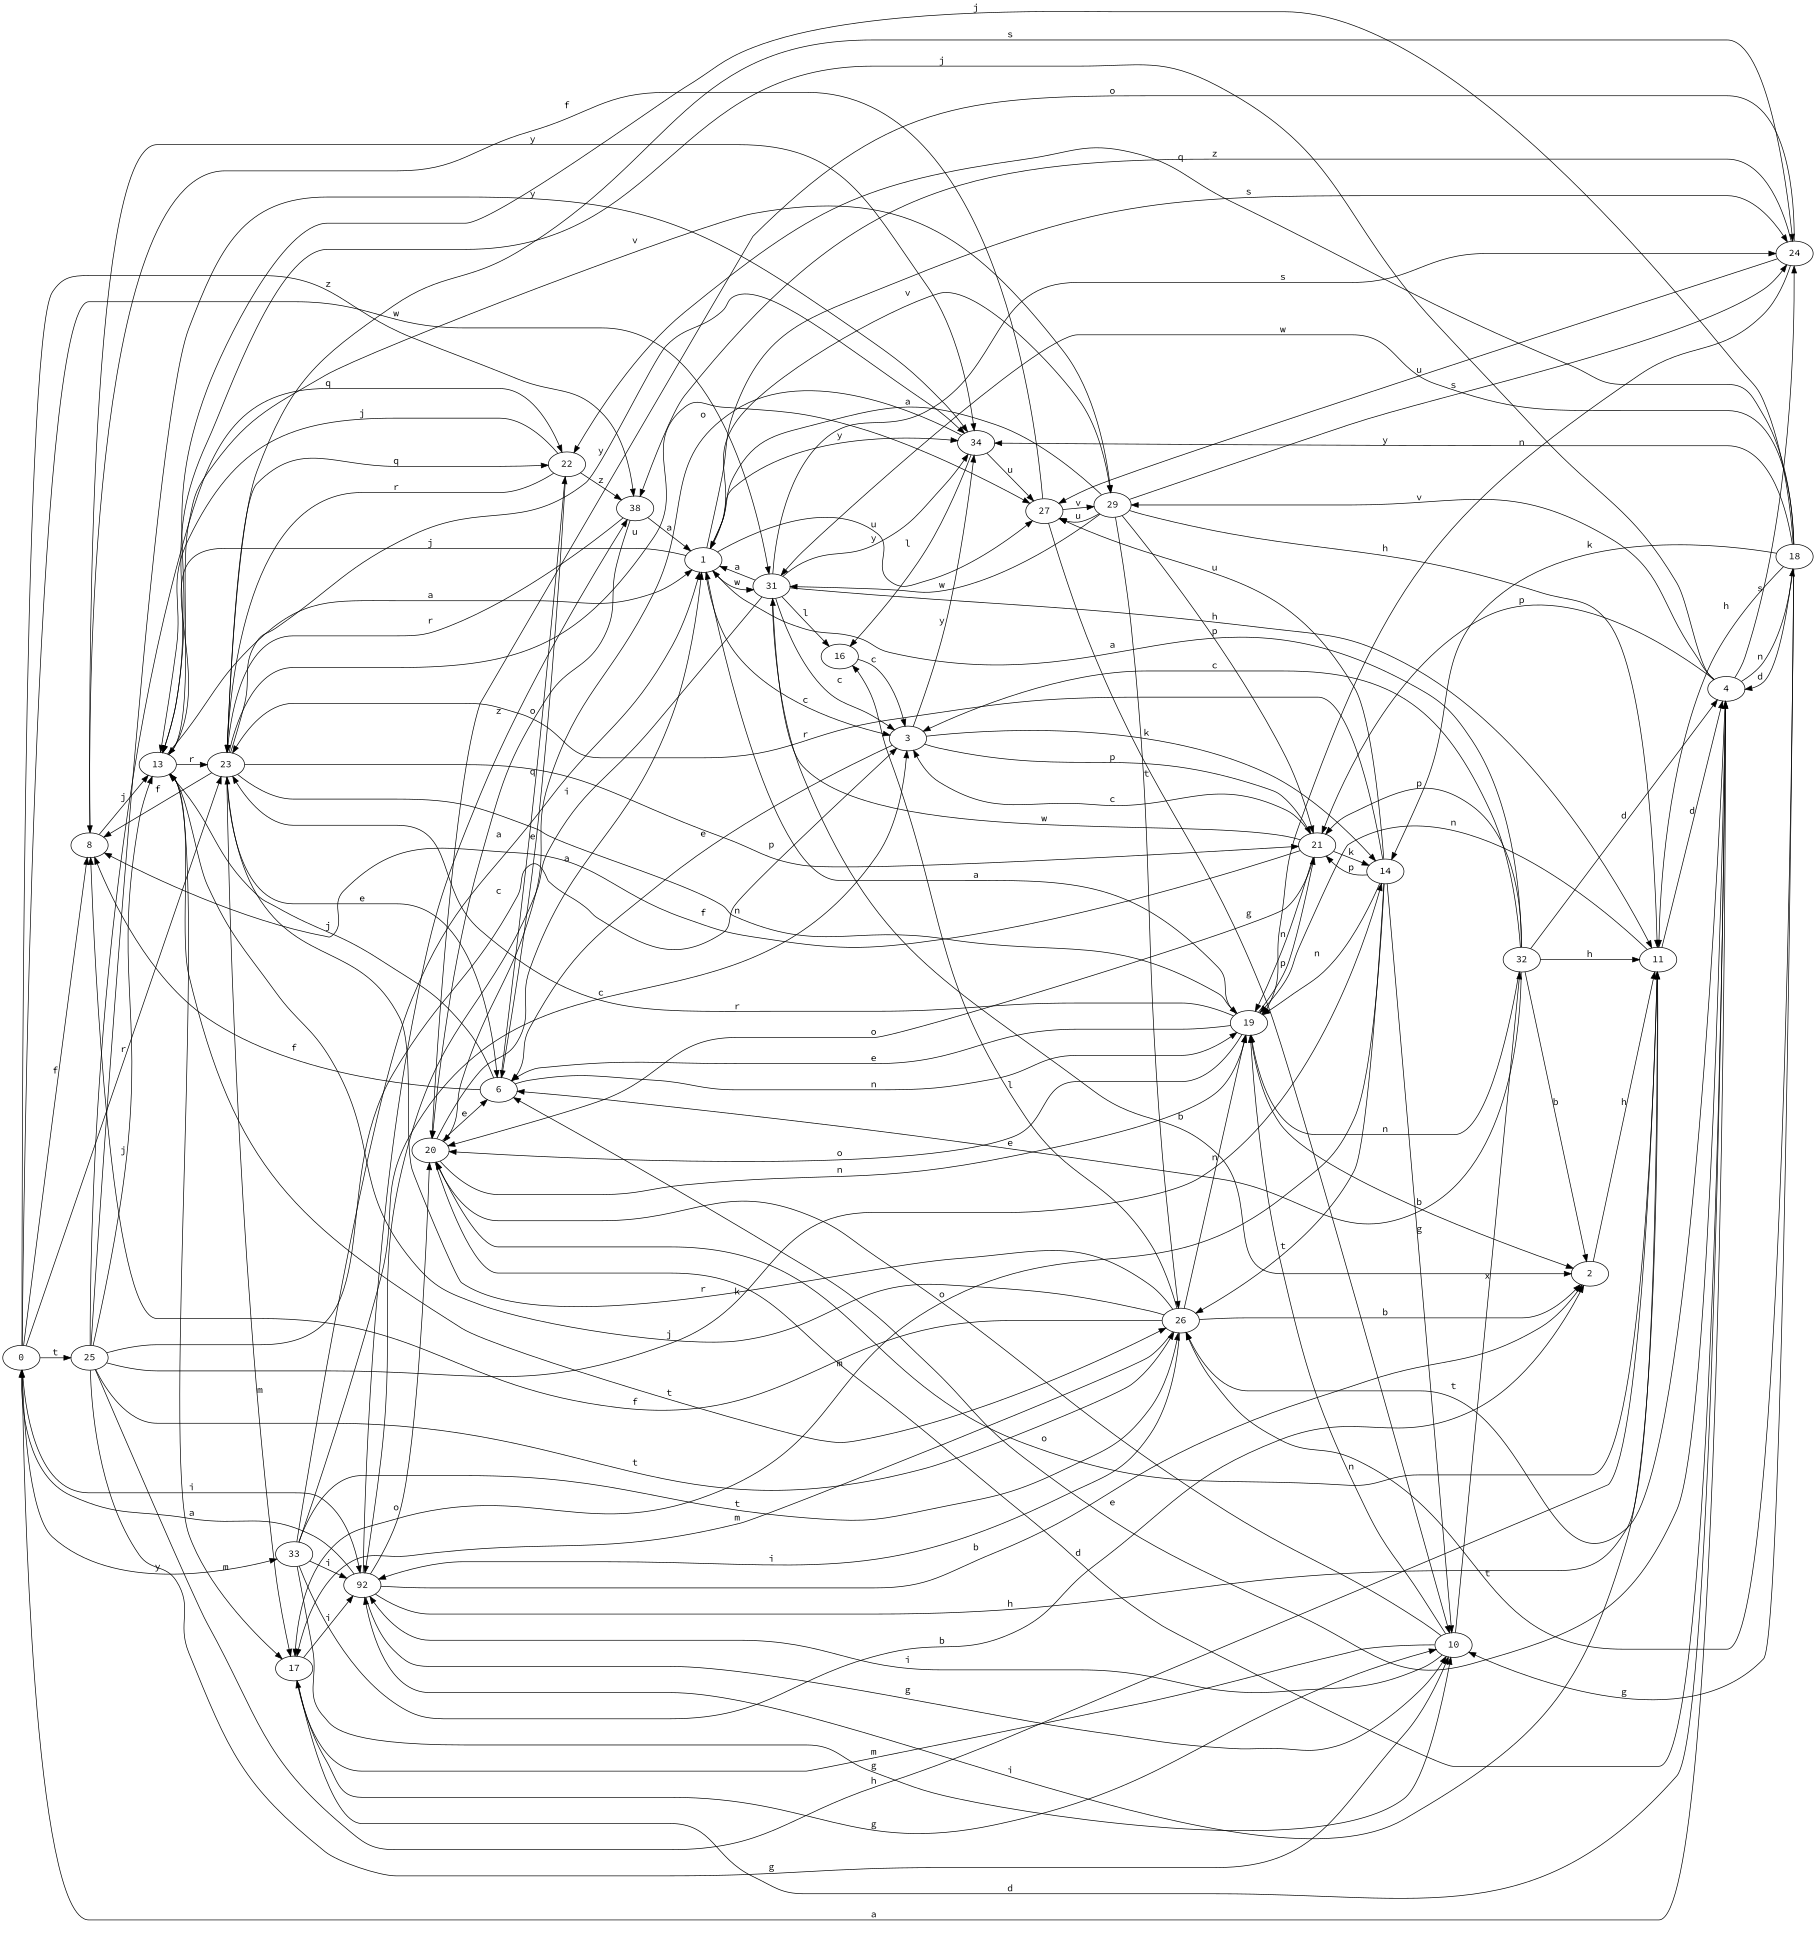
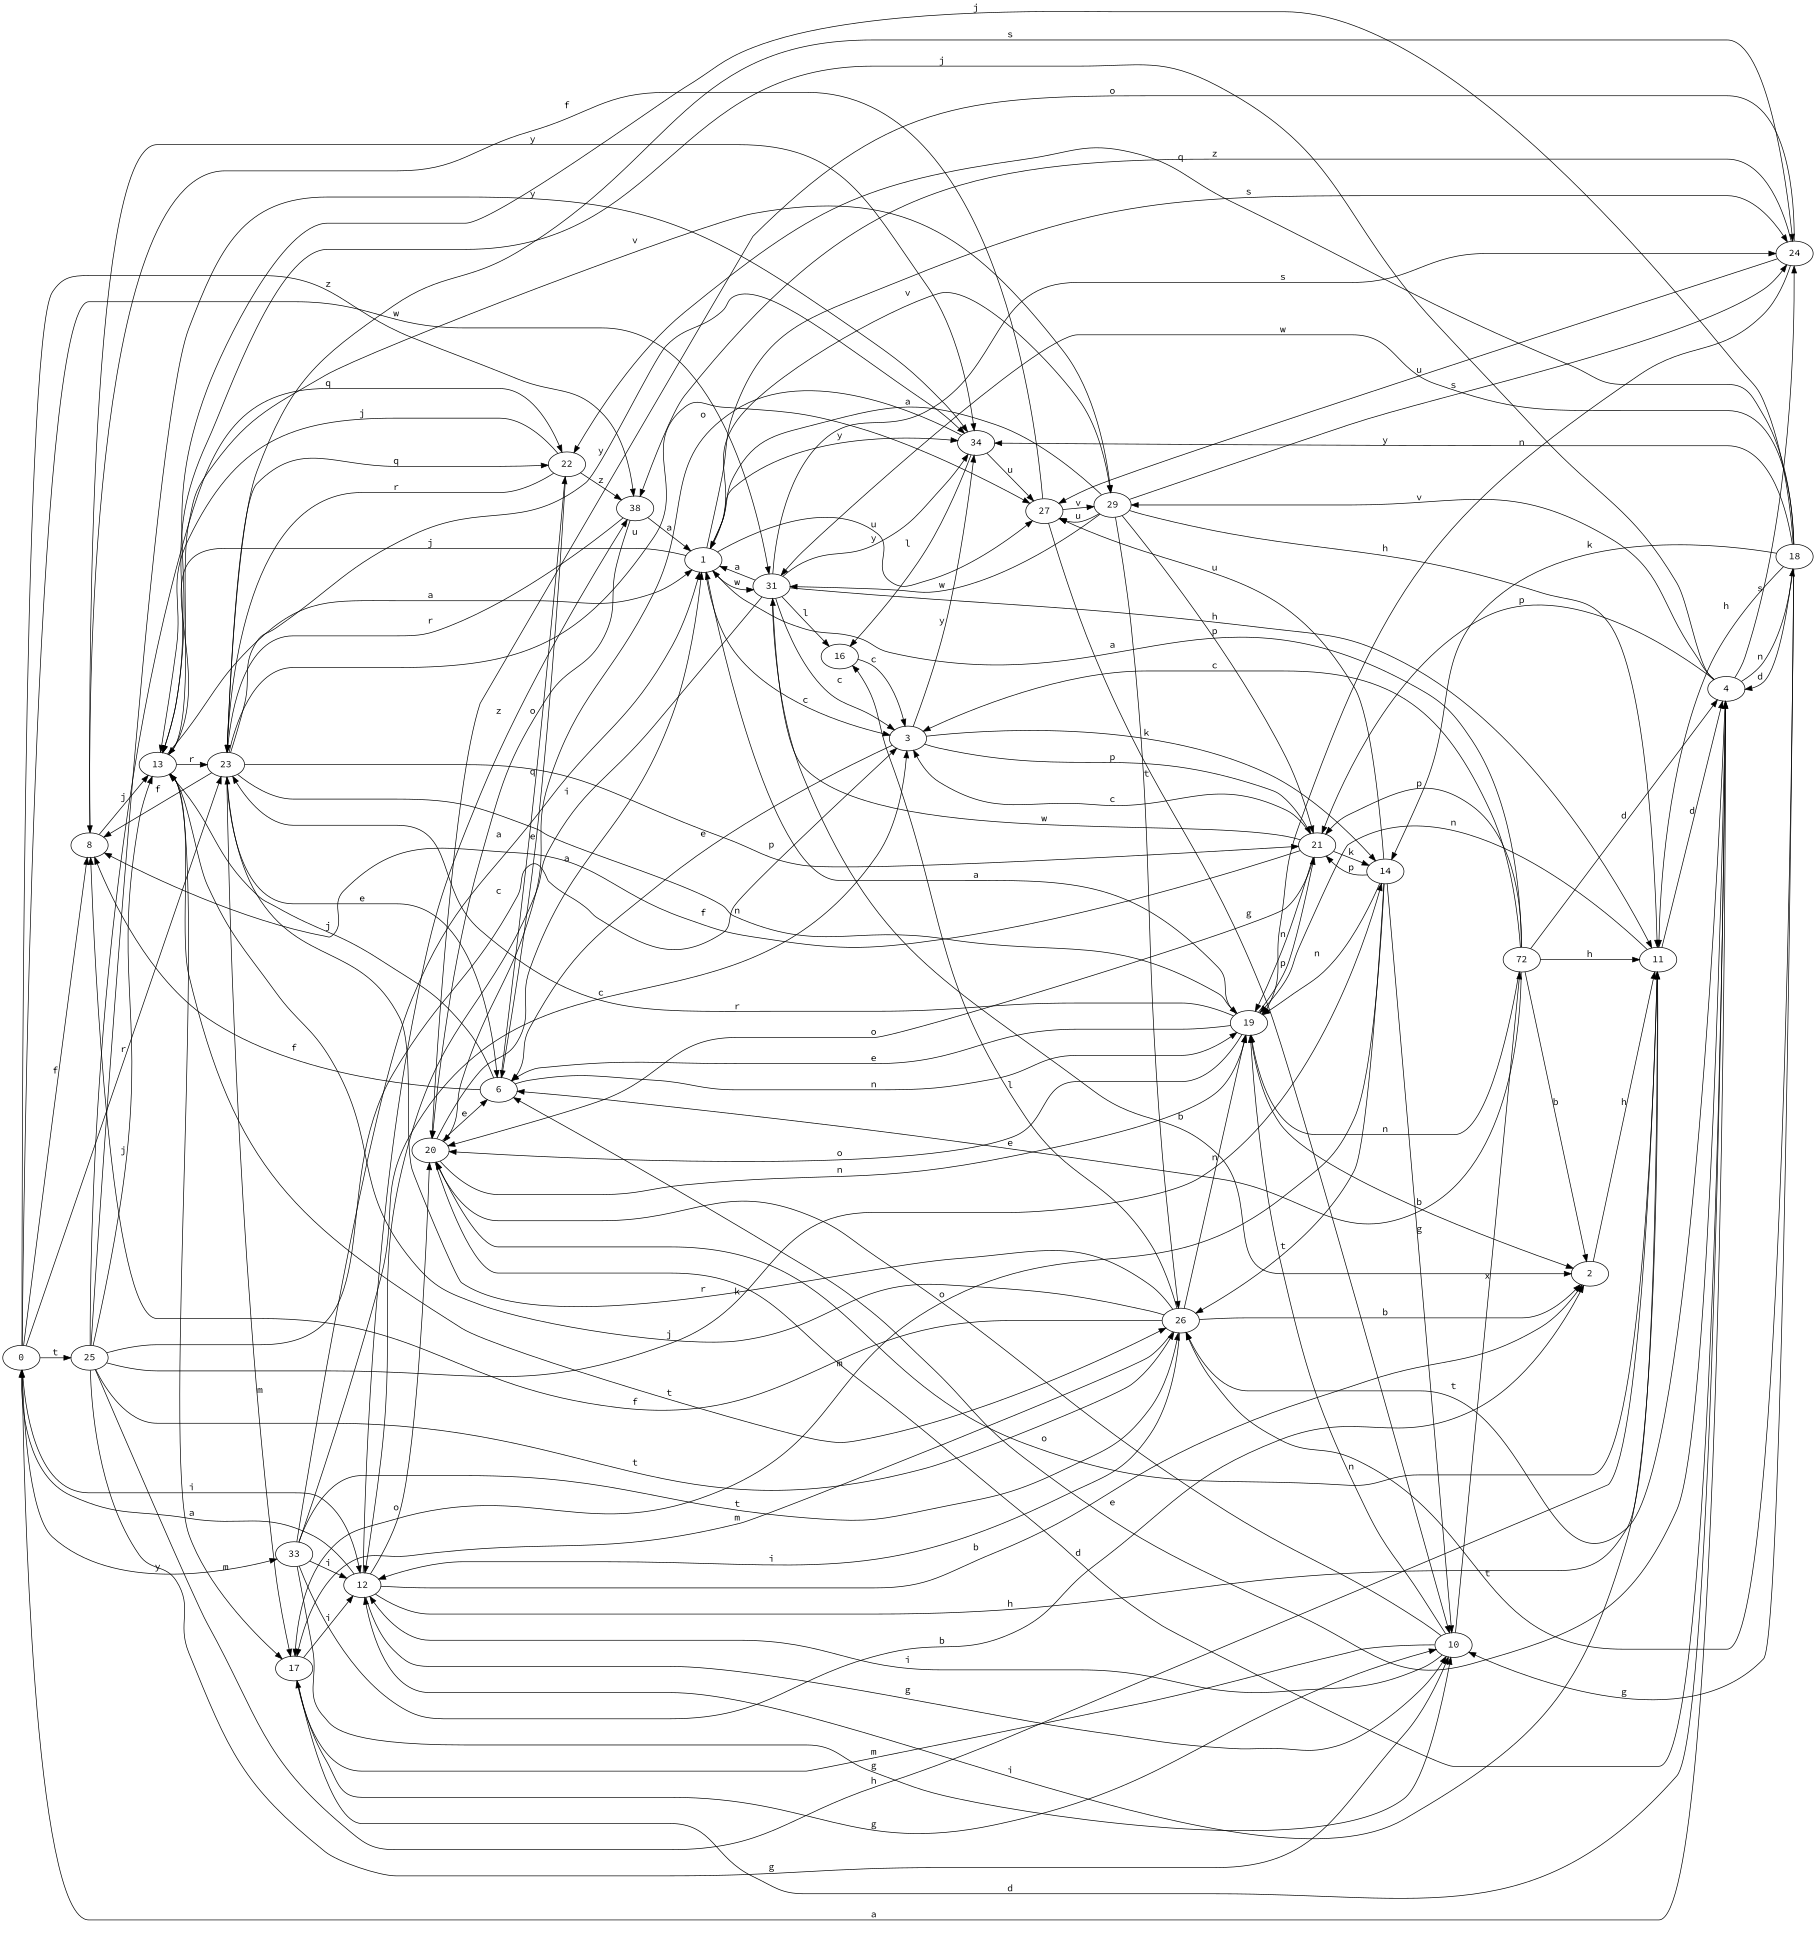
(819, 736) -> none
(1522, 960) -> (1522, 960)
(362, 1585) -> (362, 1585)
